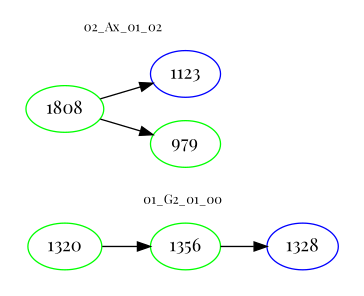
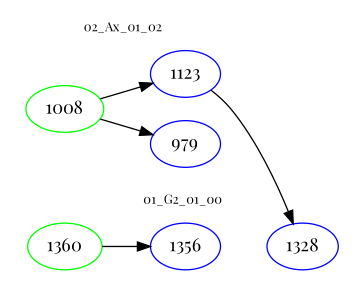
(65, 109) -> (65, 109)
(186, 144) -> (186, 144)
(65, 246) -> (65, 246)
(186, 246) -> (186, 246)
(237, 246) -> (256, 146)
